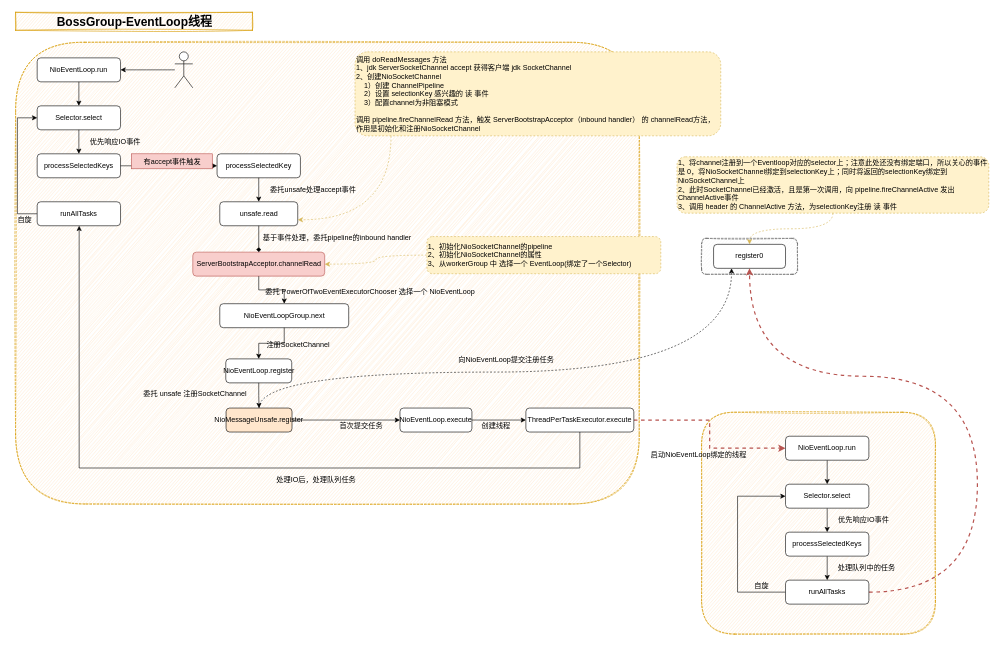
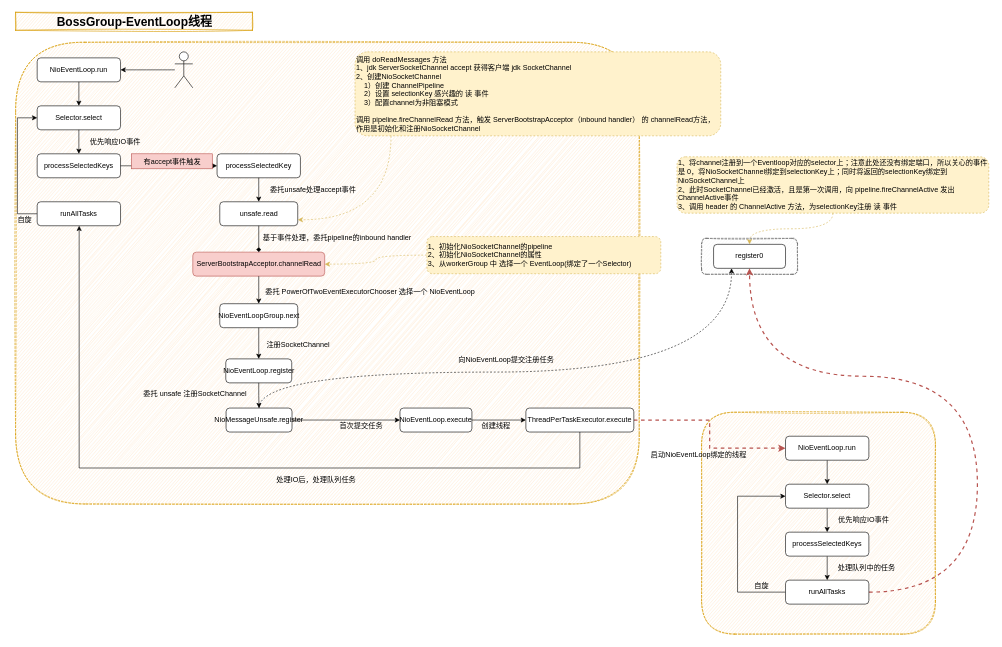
(284, 316) -> (259, 316)
(259, 420) -> (259, 420)
